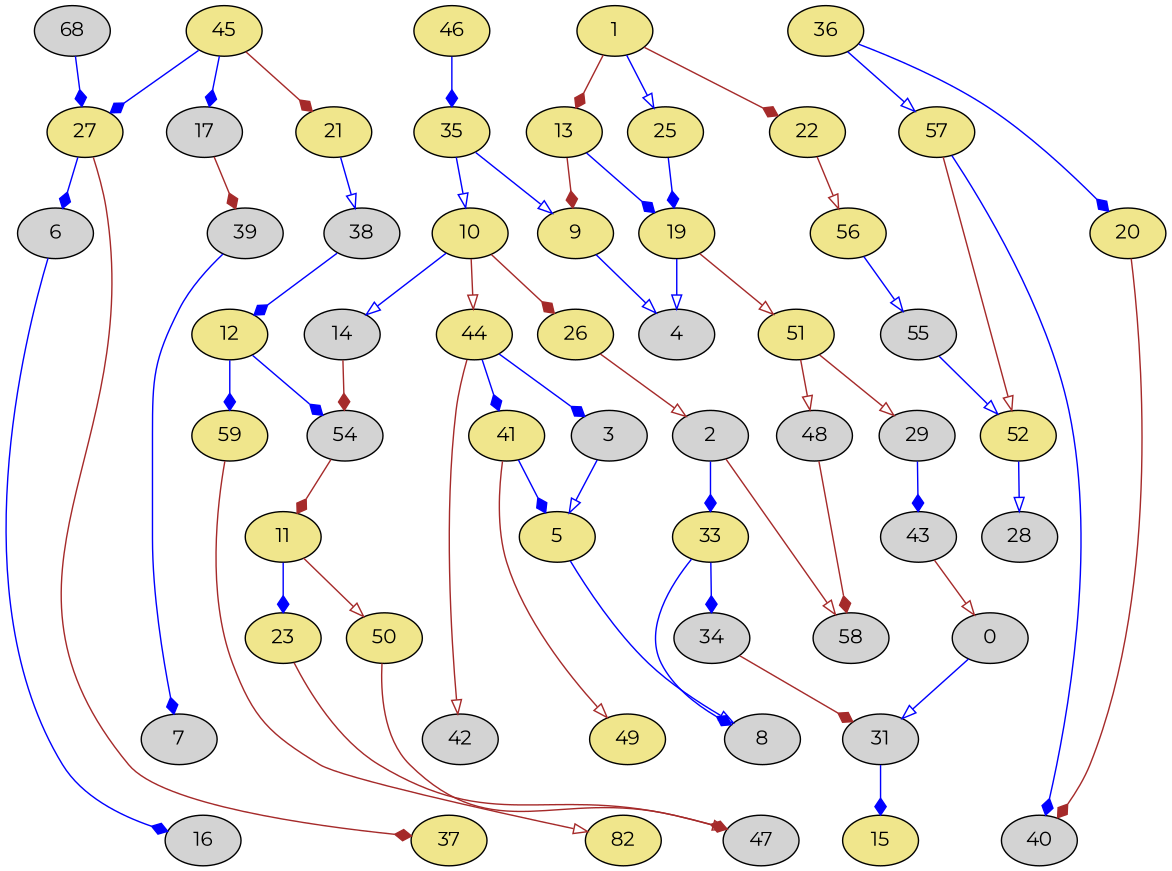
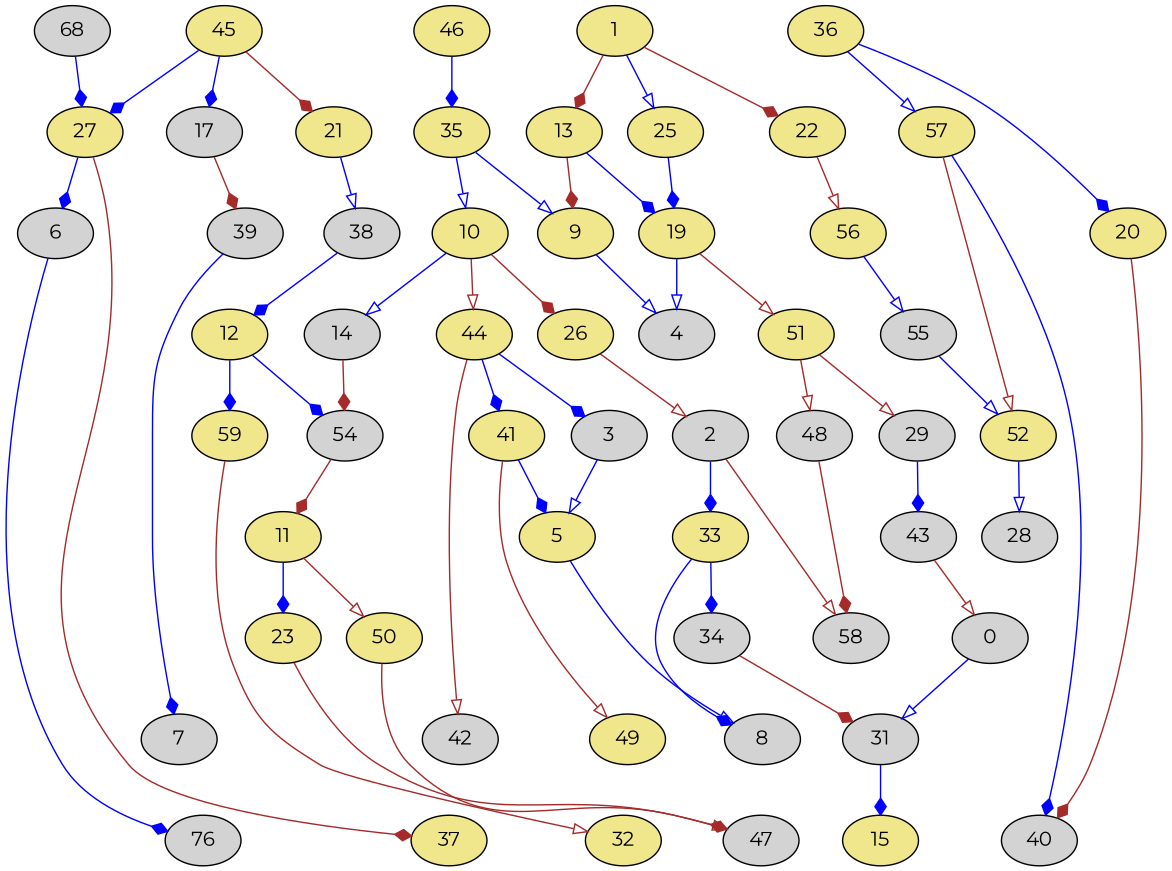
(203, 841) -> (203, 841)
(623, 841) -> (623, 841)
